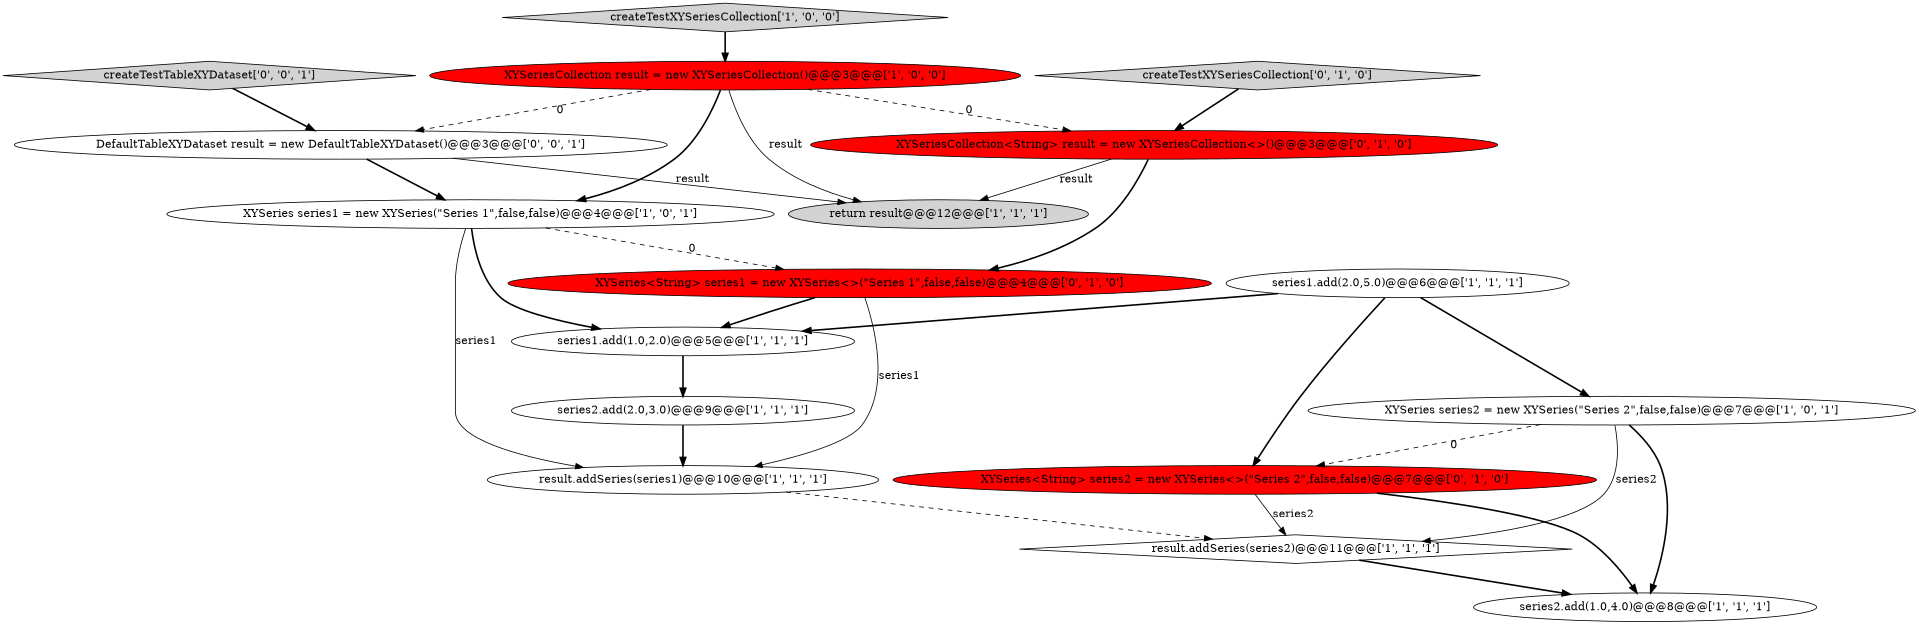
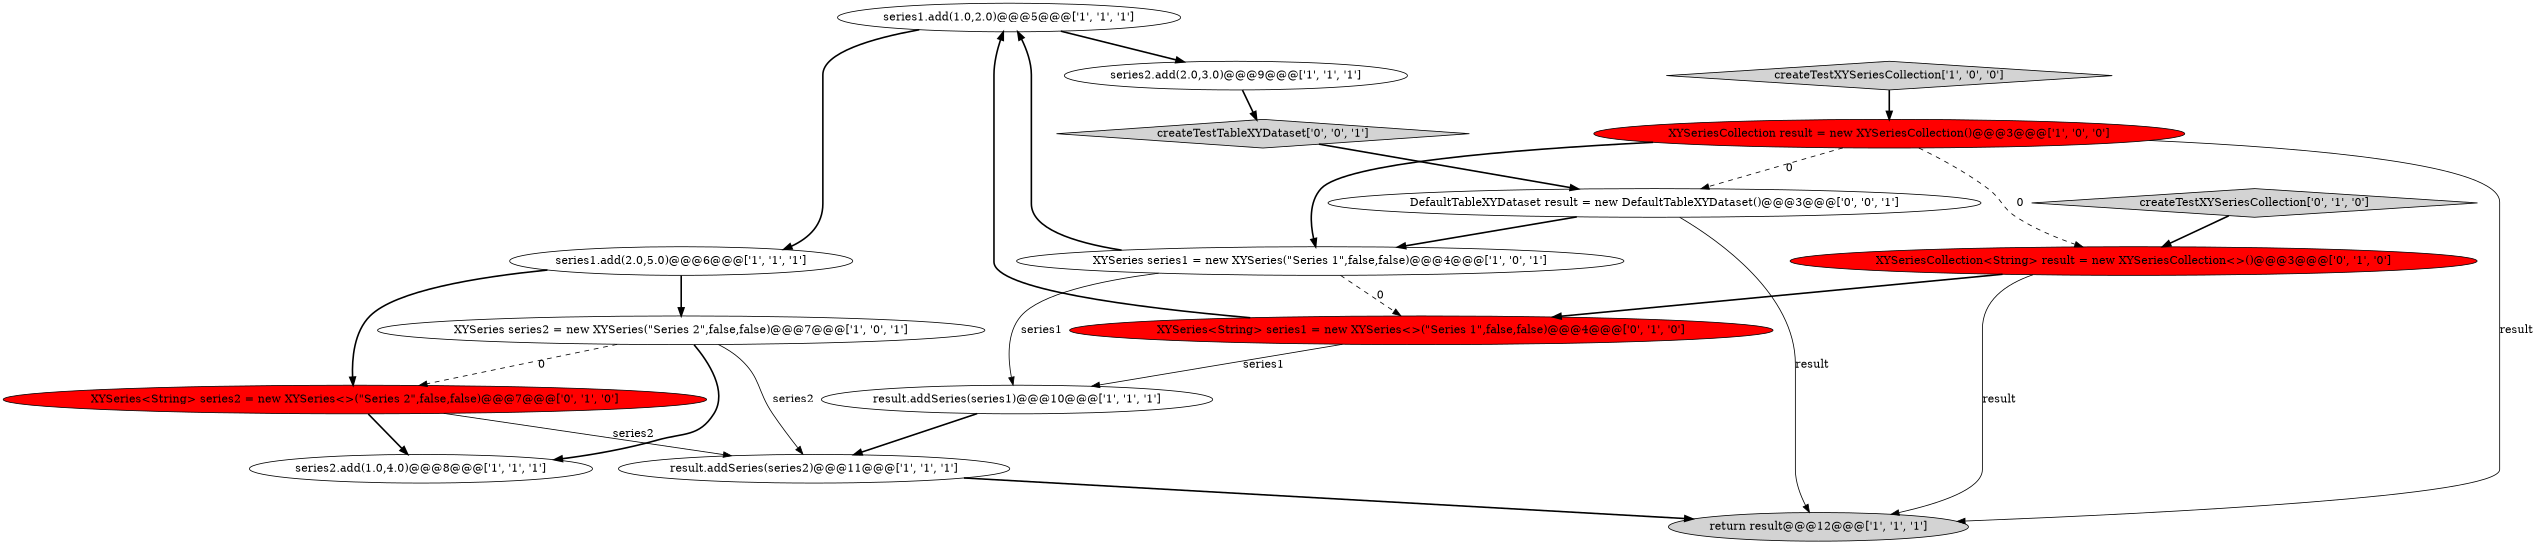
(1044, 312) -> (823, 112)
(683, 441) -> (1248, 101)
(995, 515) -> (919, 433)
(1296, 549) -> (814, 469)
(1461, 577) -> (1324, 498)
